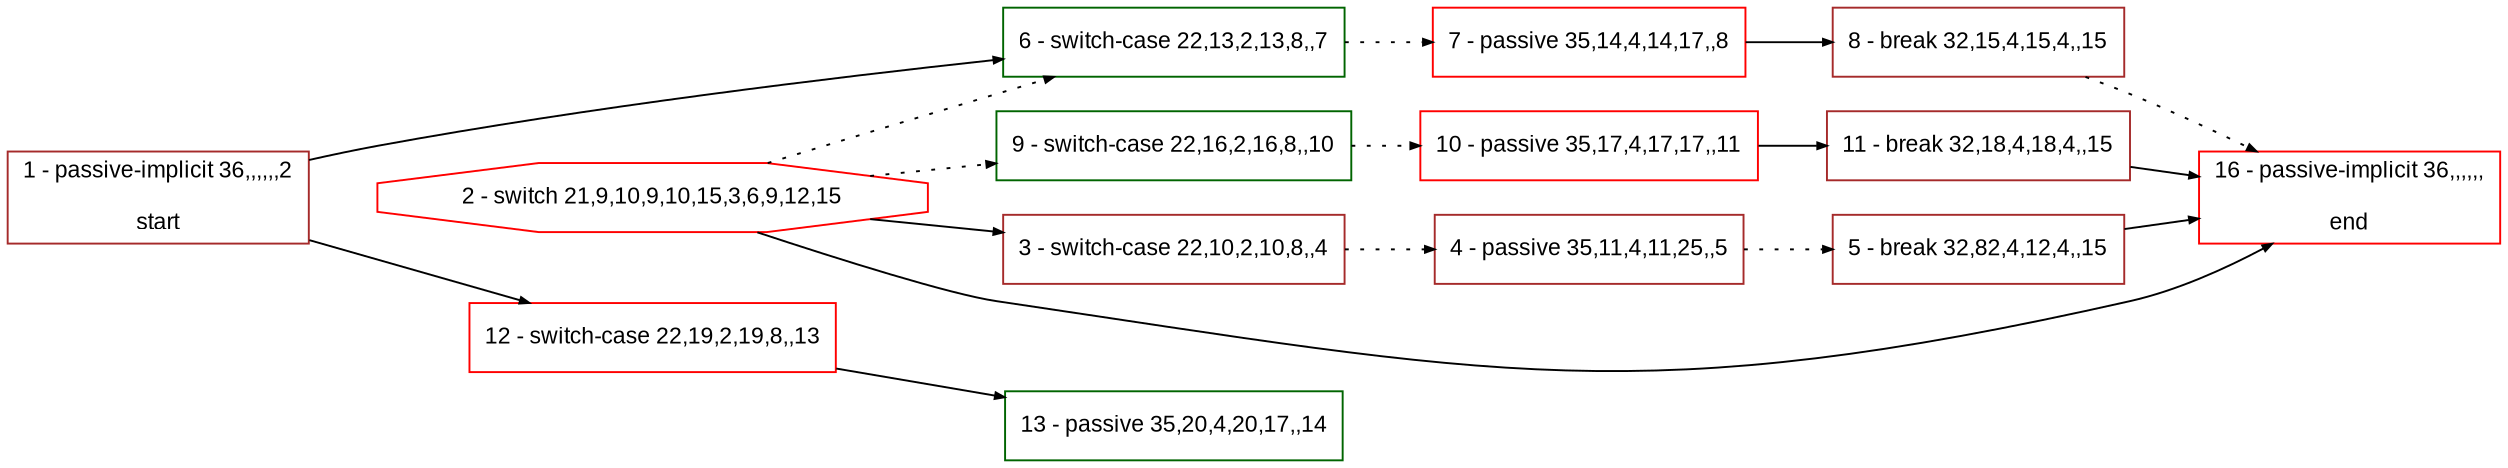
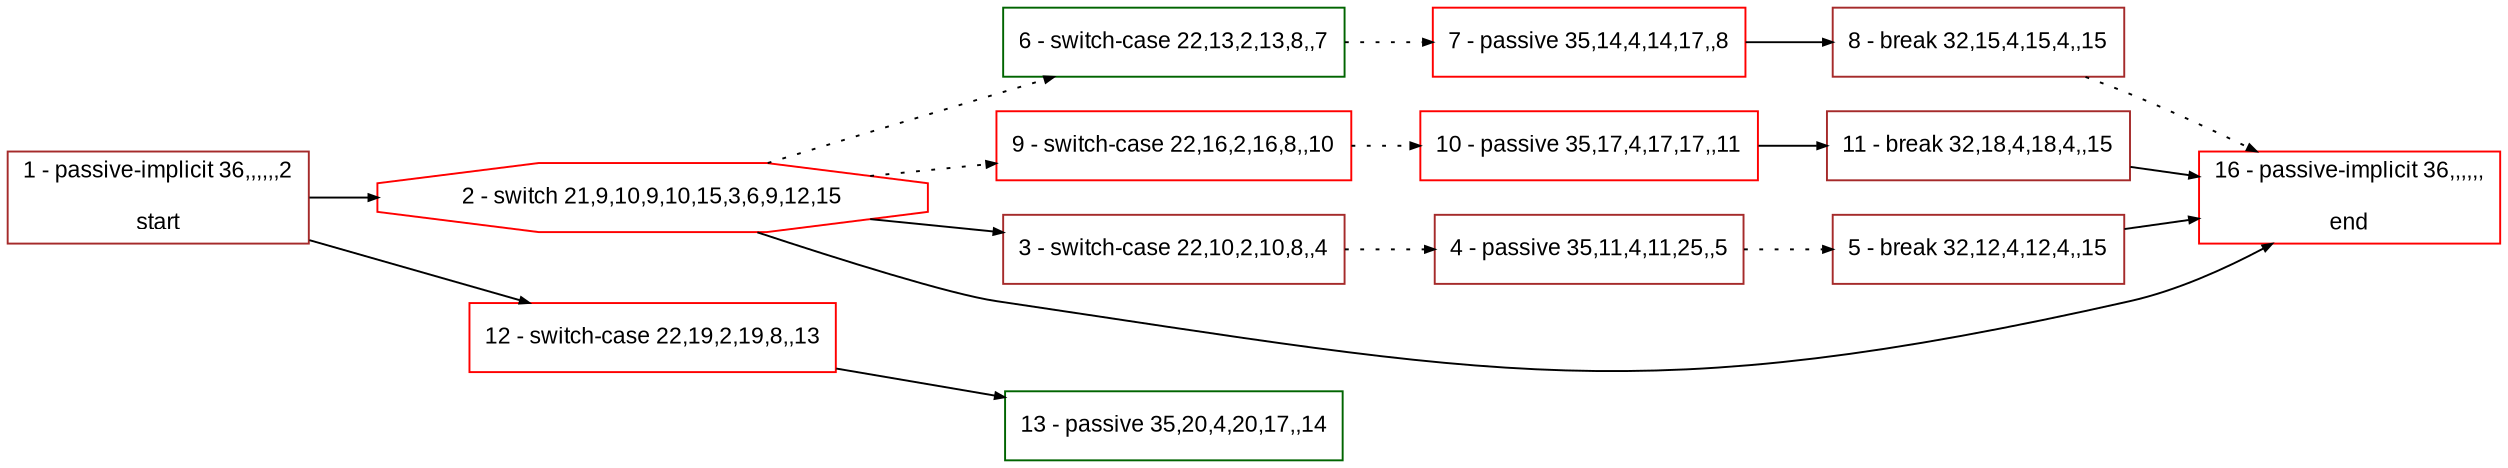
(650, 102) -> (339, 198)
(1174, 146) -> (1174, 146)
(1978, 249) -> (1978, 249)
